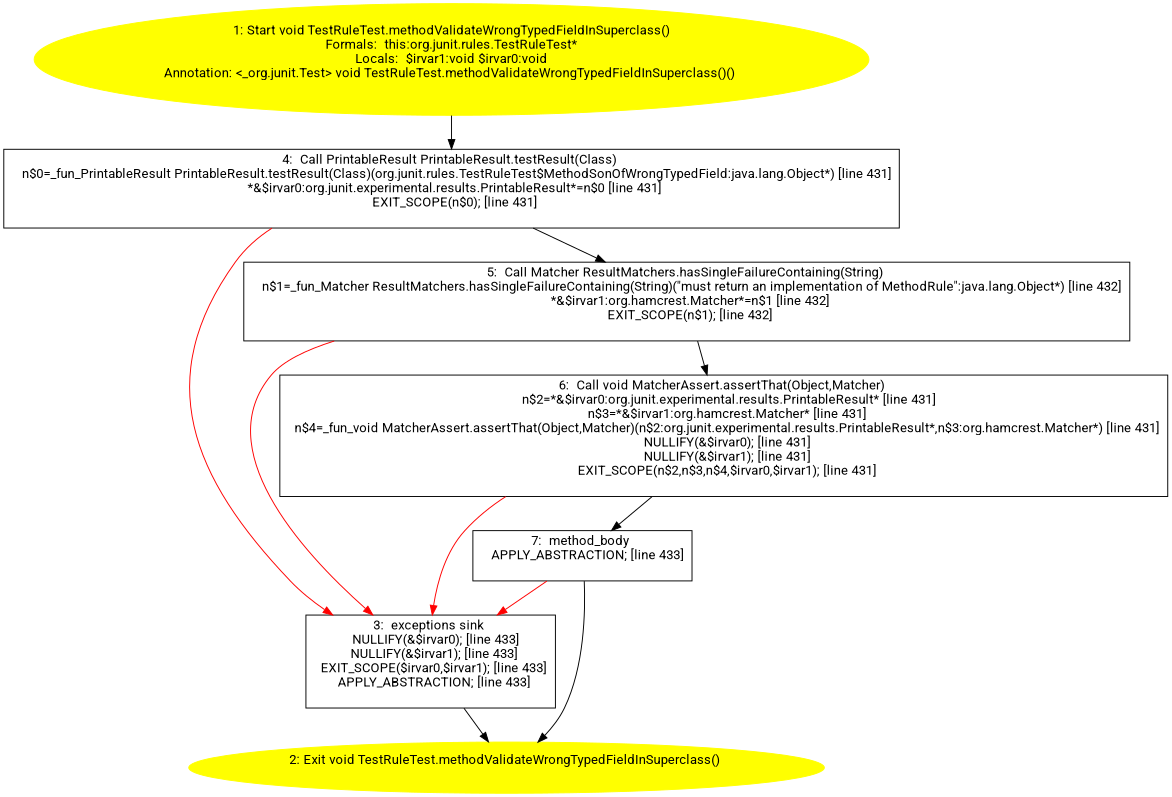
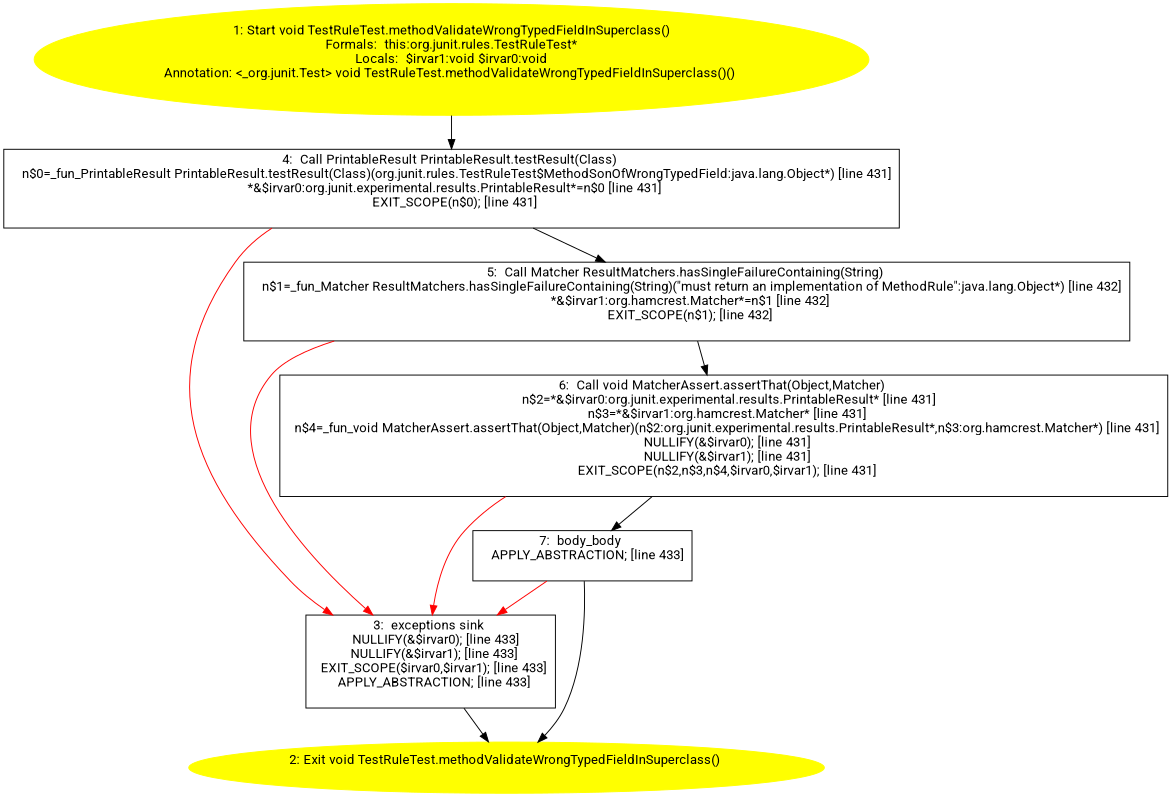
(582, 556) -> (582, 556)
